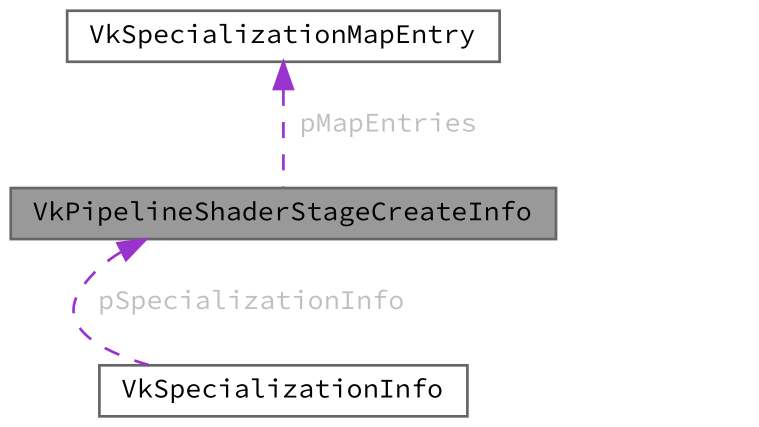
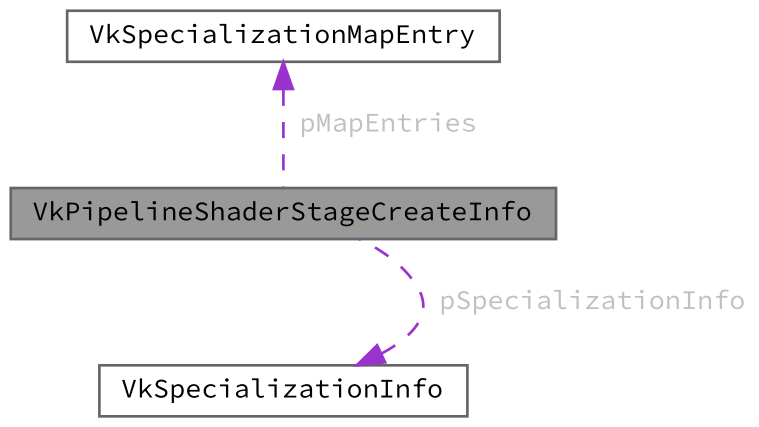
(76, 320) -> (419, 291)
